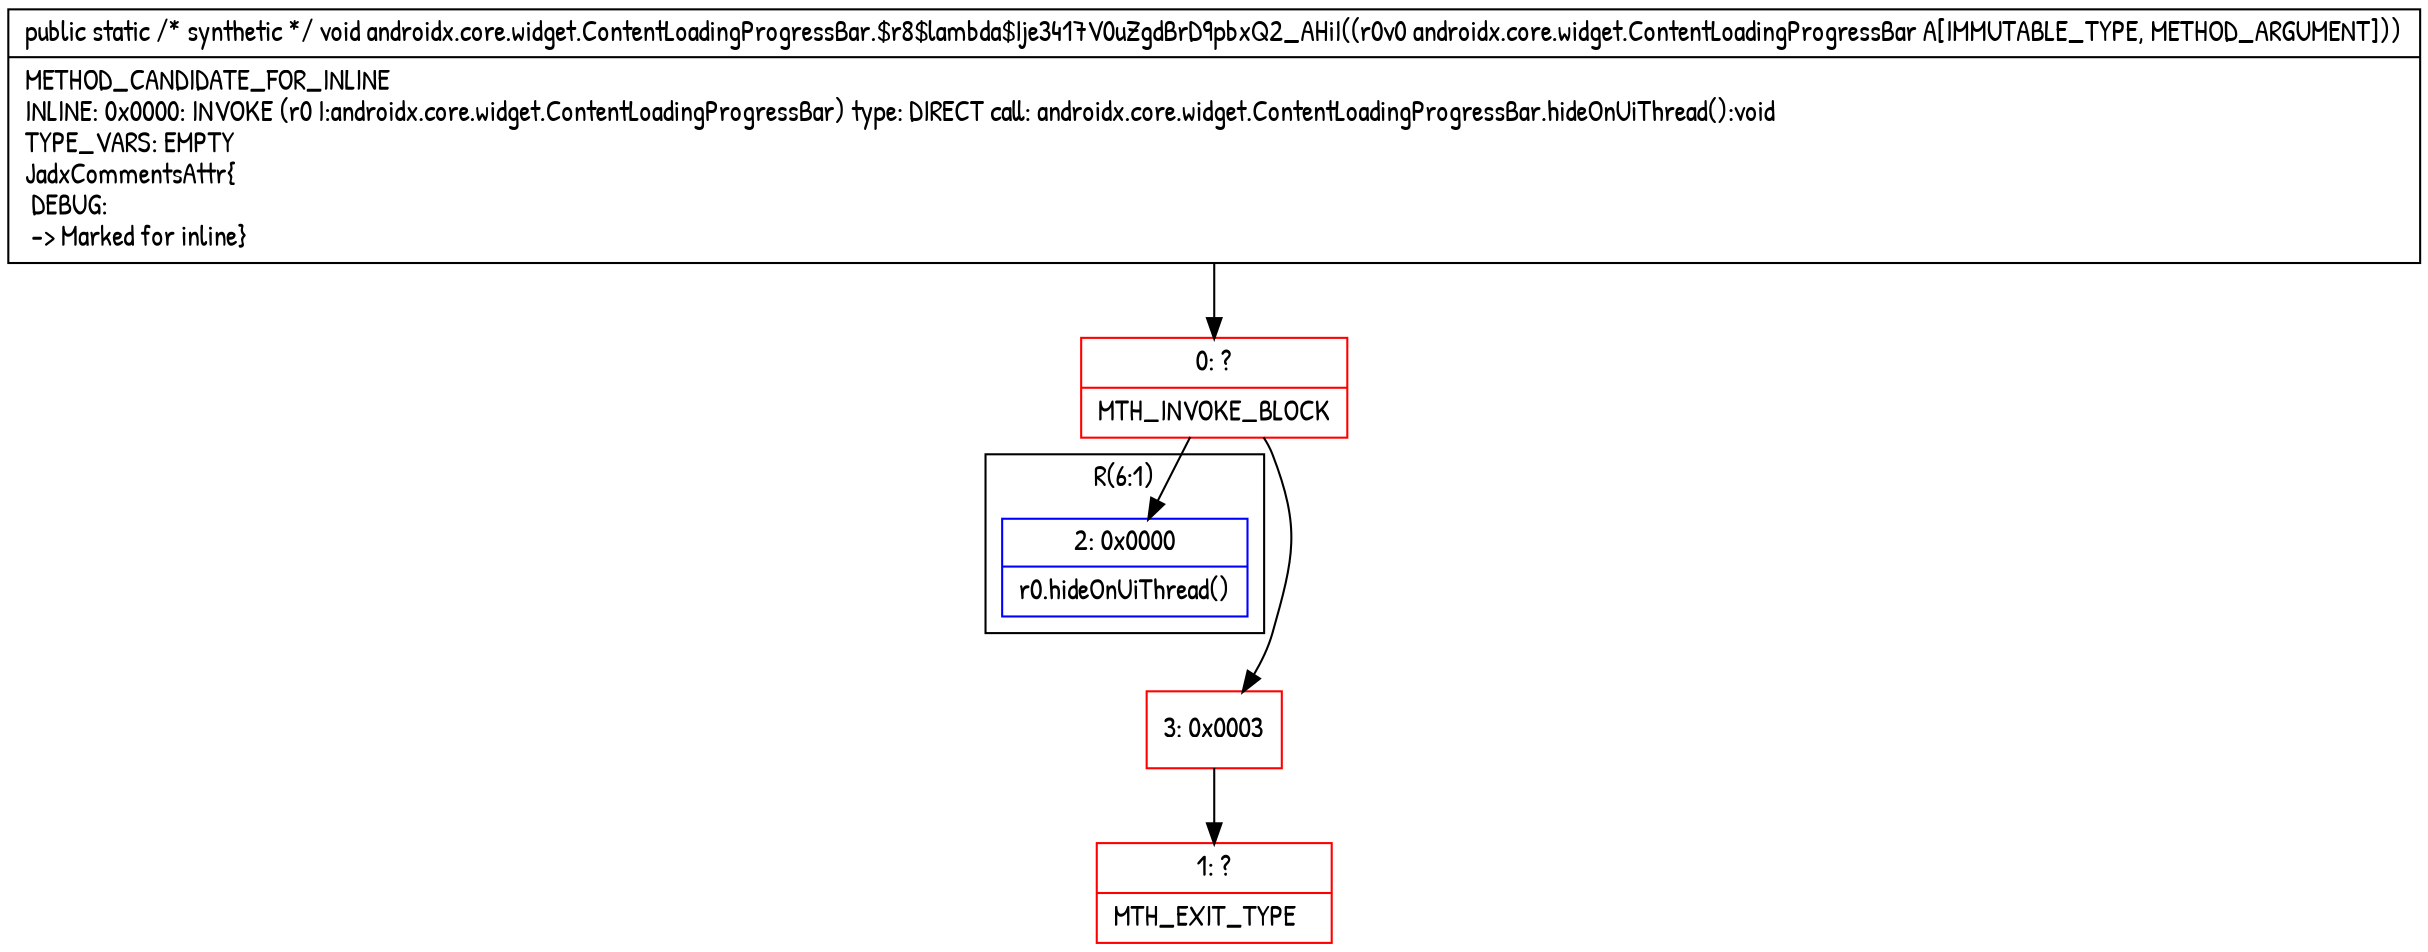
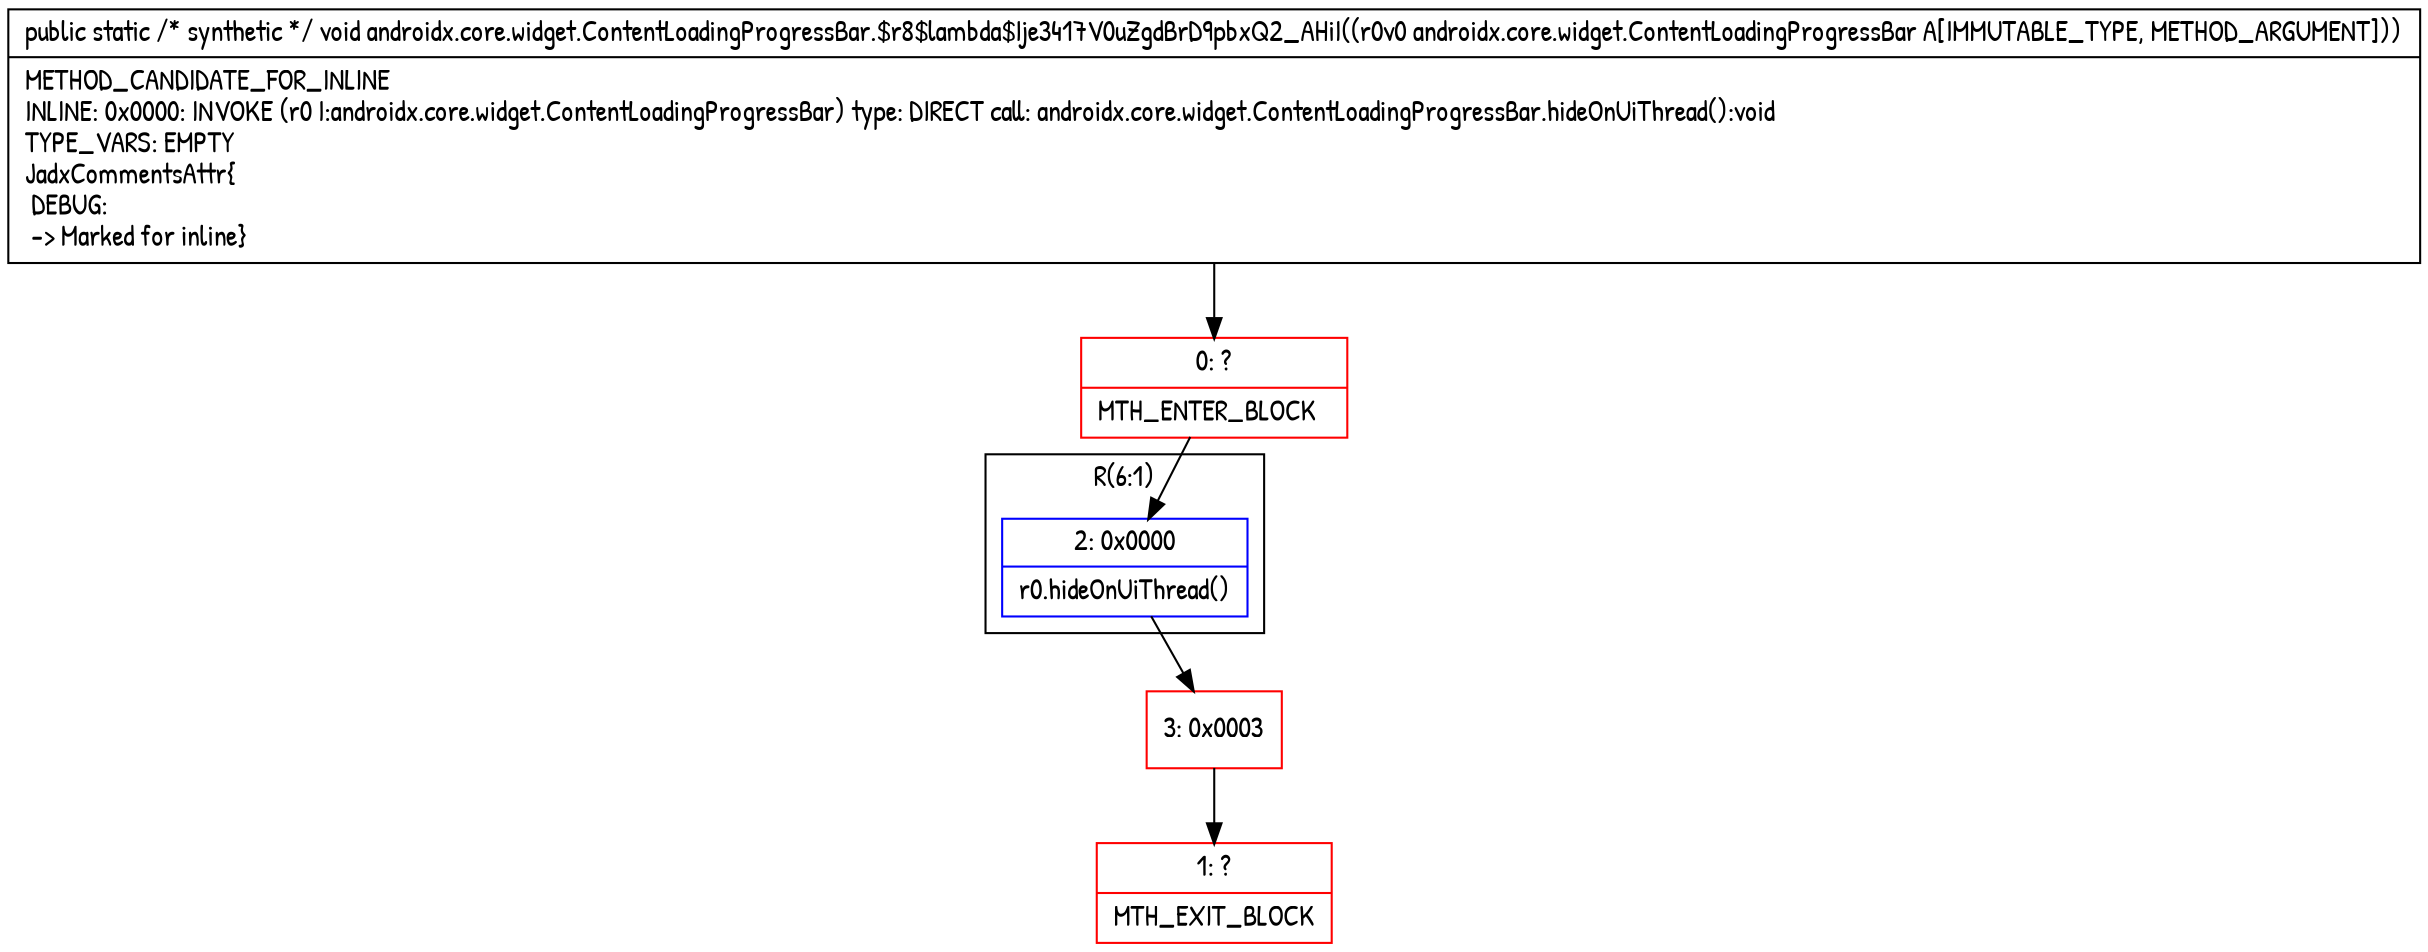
(1214, 412) -> (1208, 412)
(1290, 556) -> (1168, 646)
(1205, 917) -> (1214, 917)
